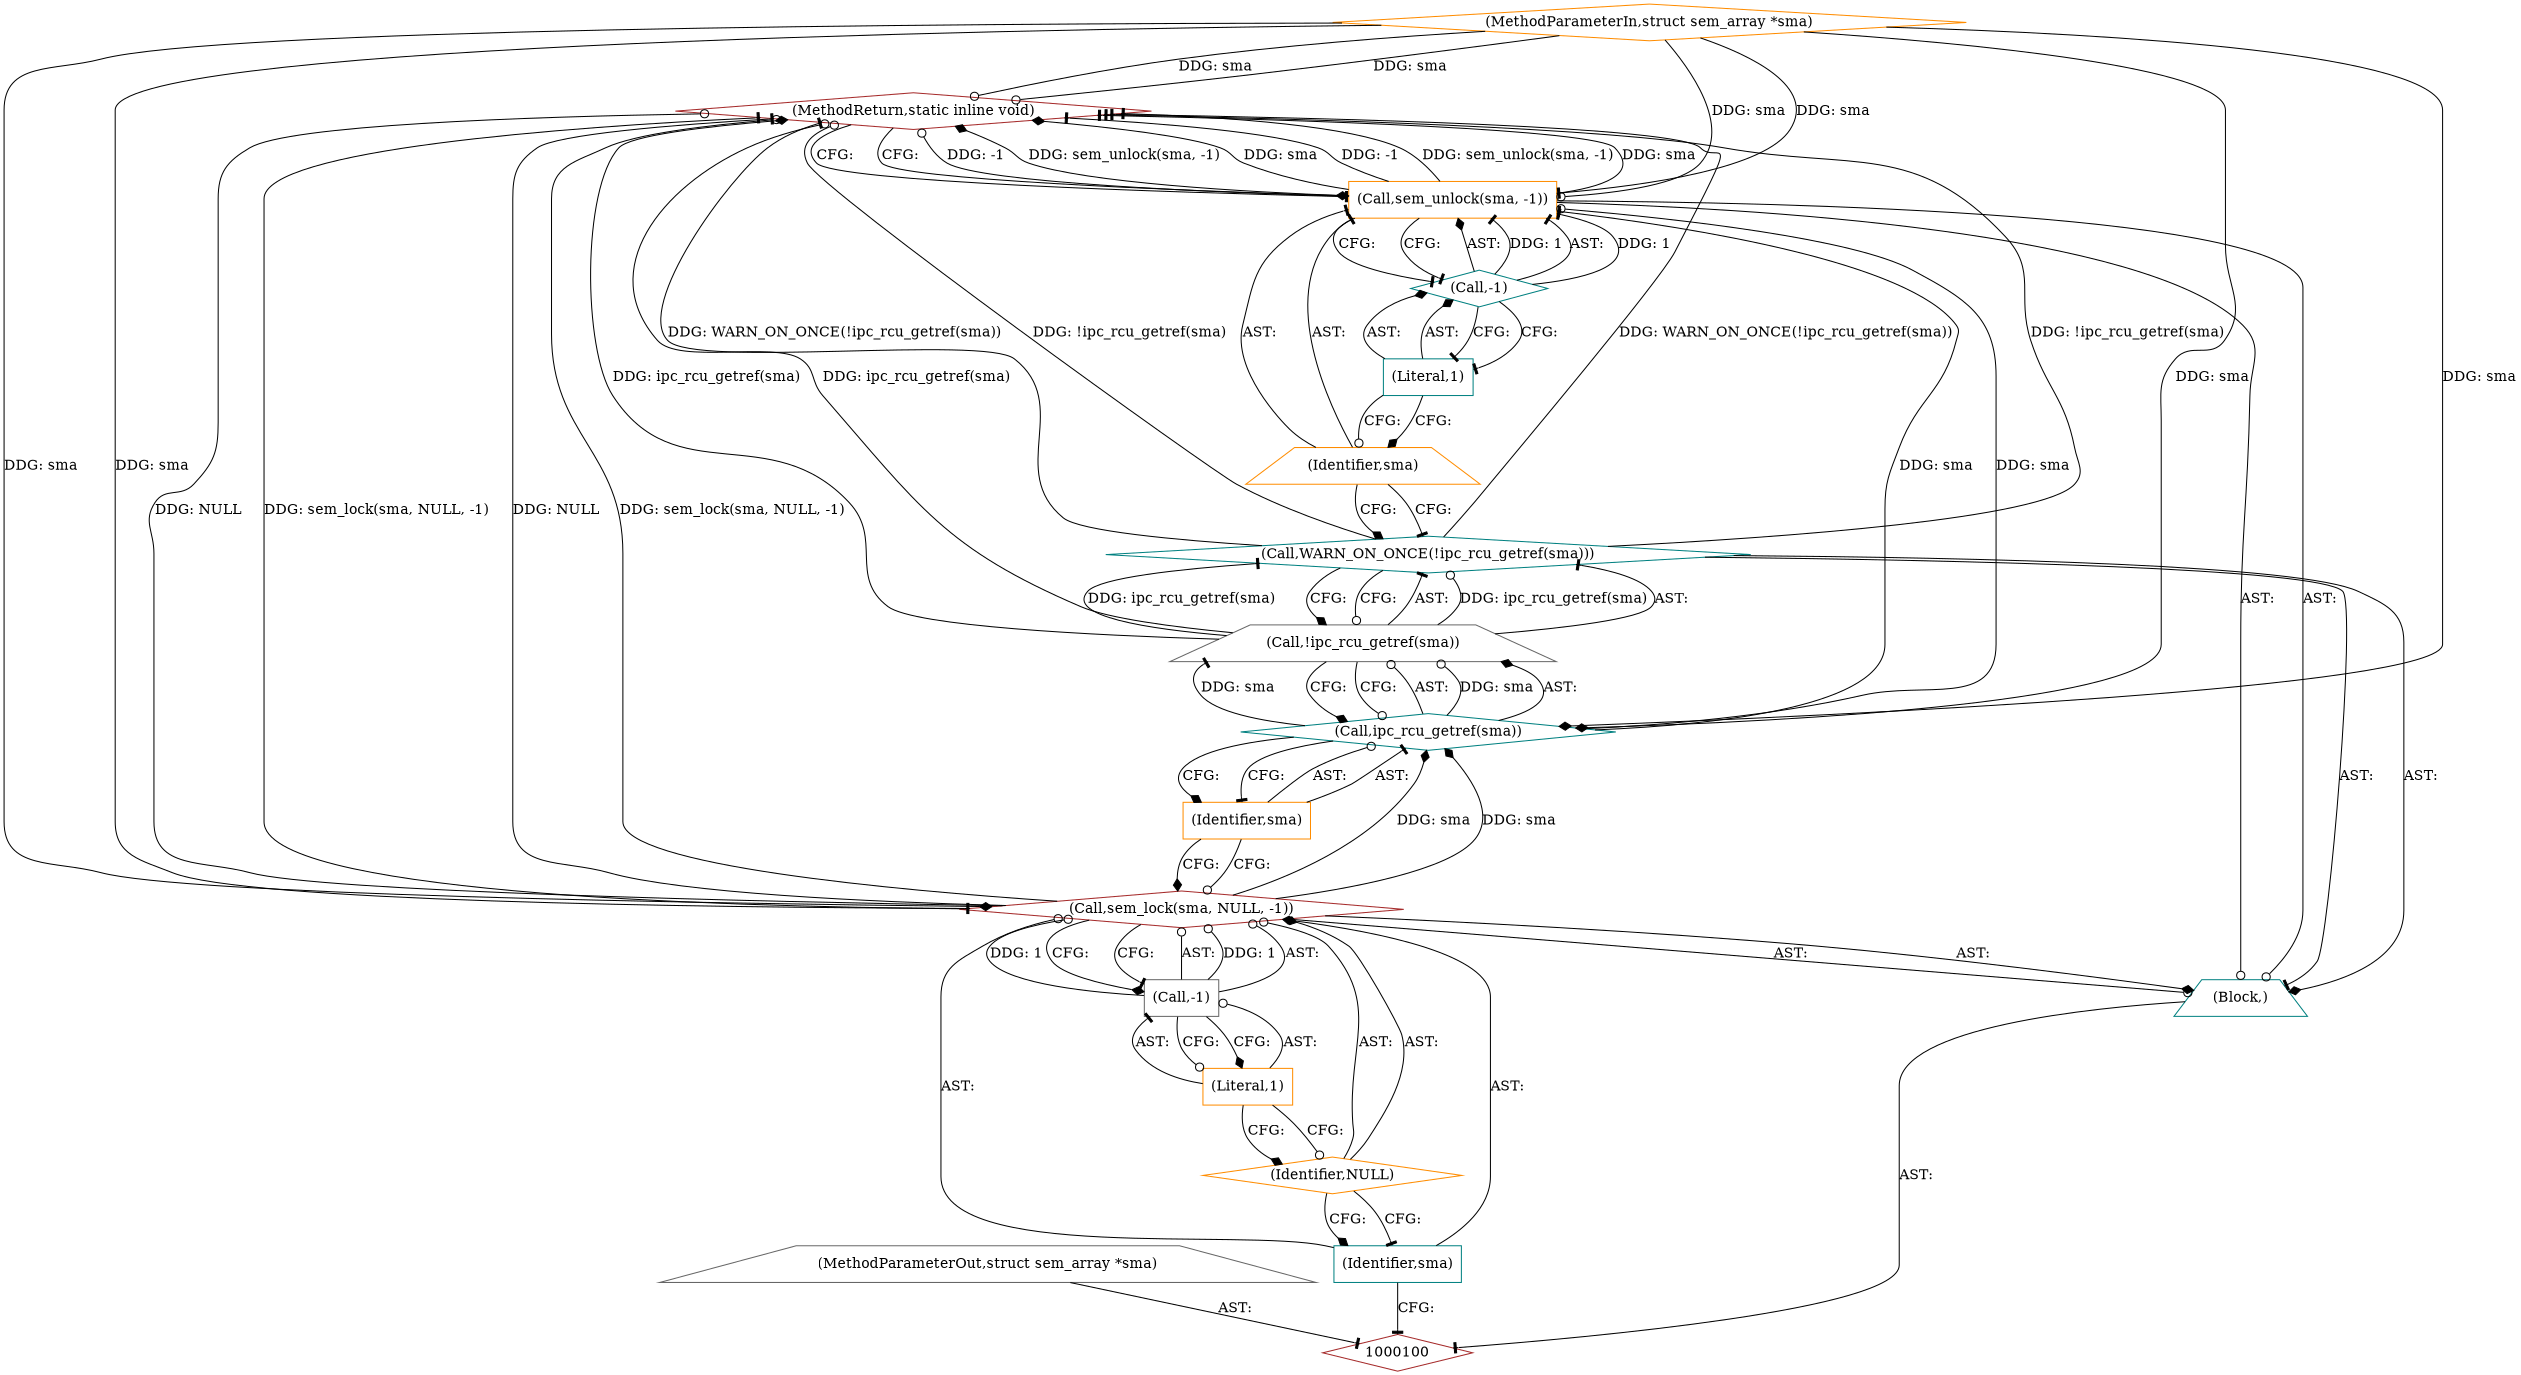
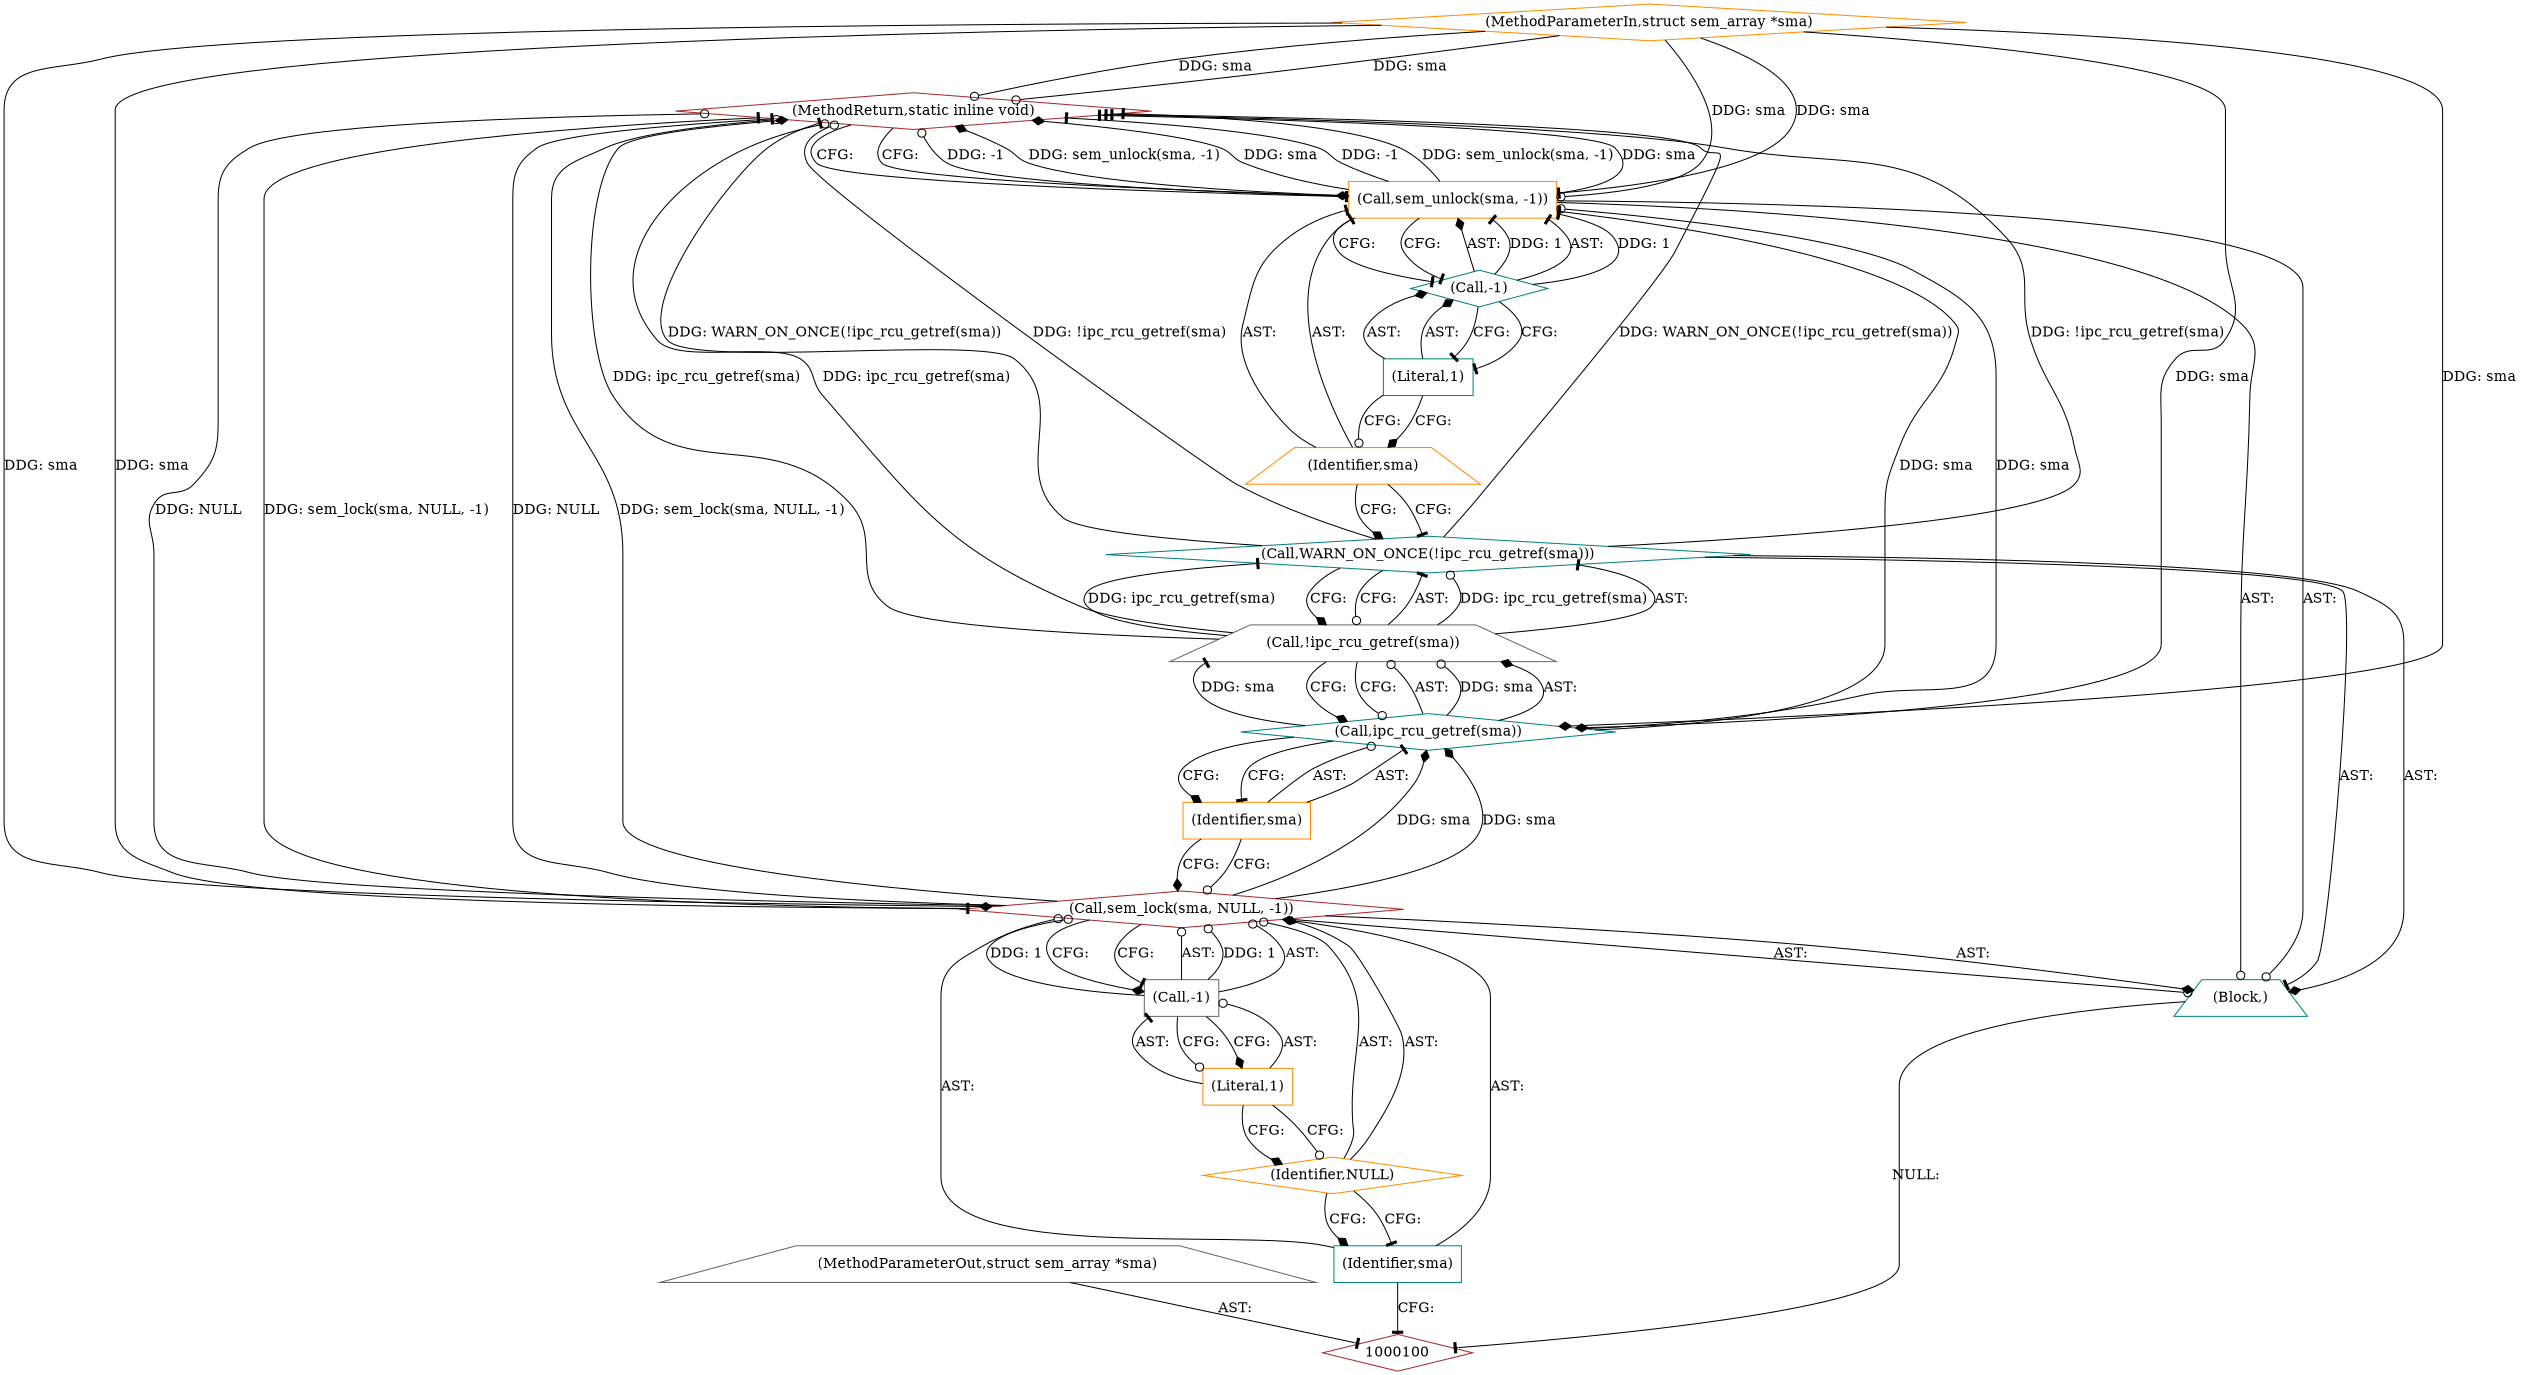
(1919, 1175) -> (1919, 1175)
